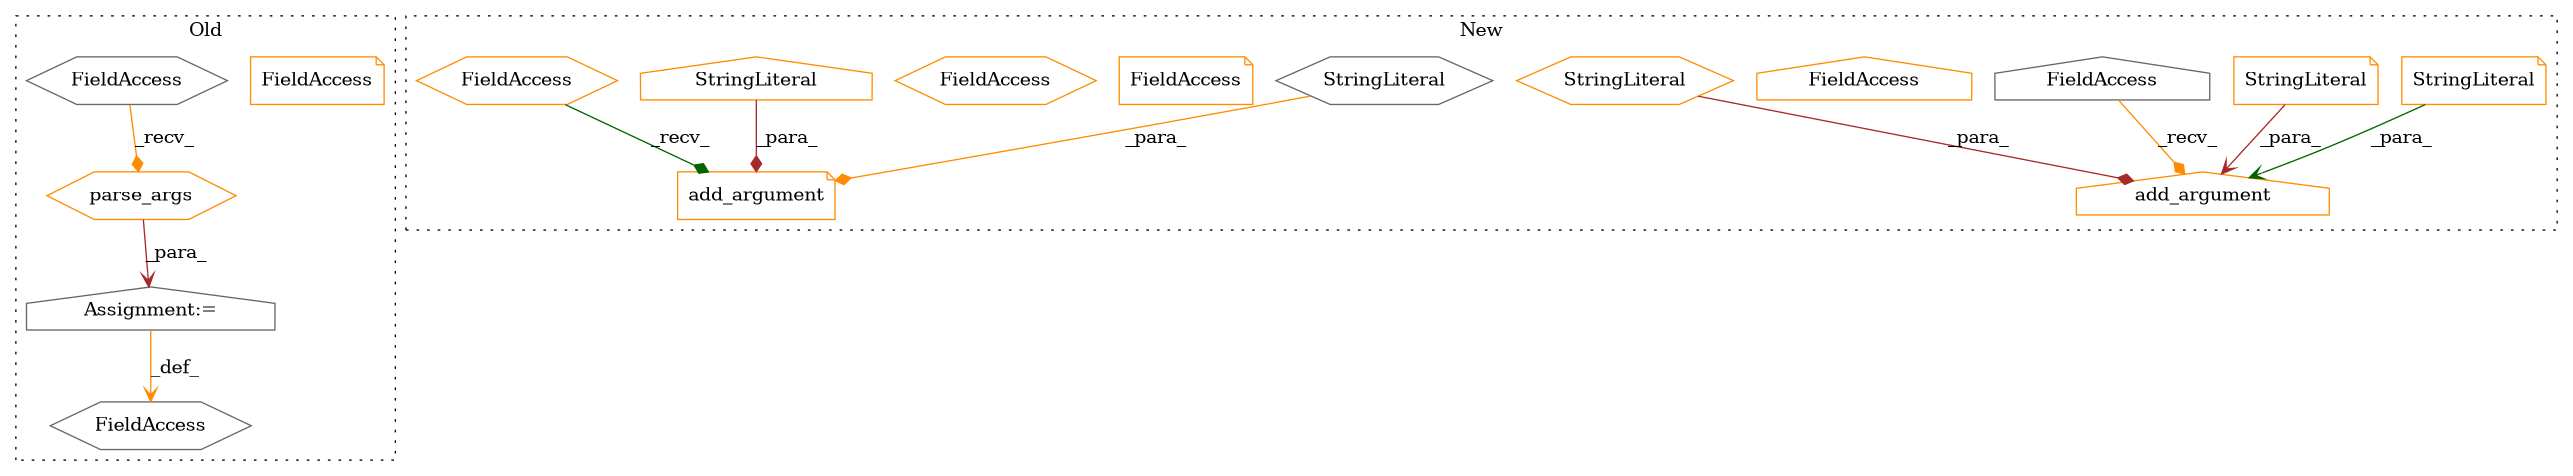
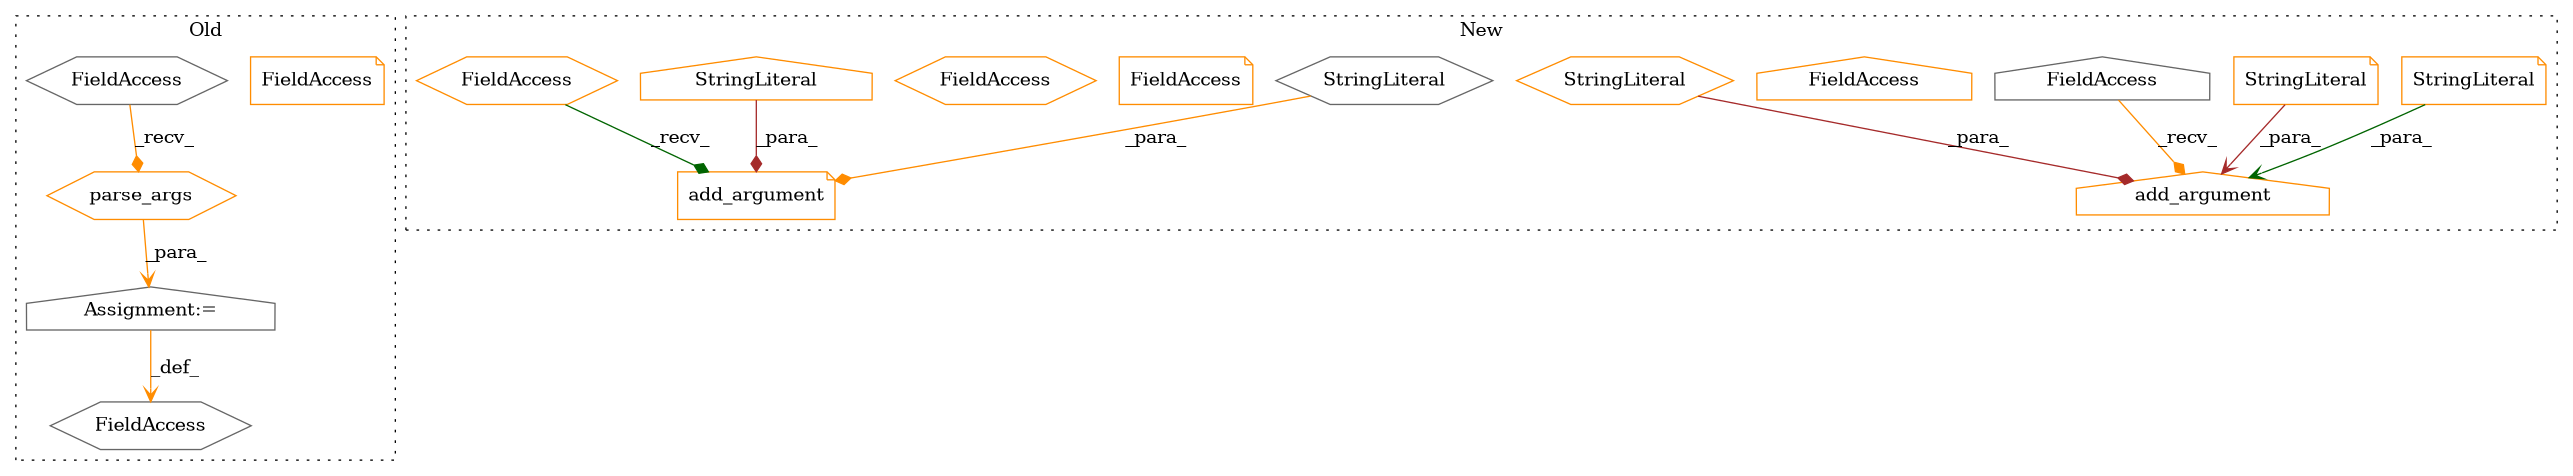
(146, 247) -> (146, 247)
